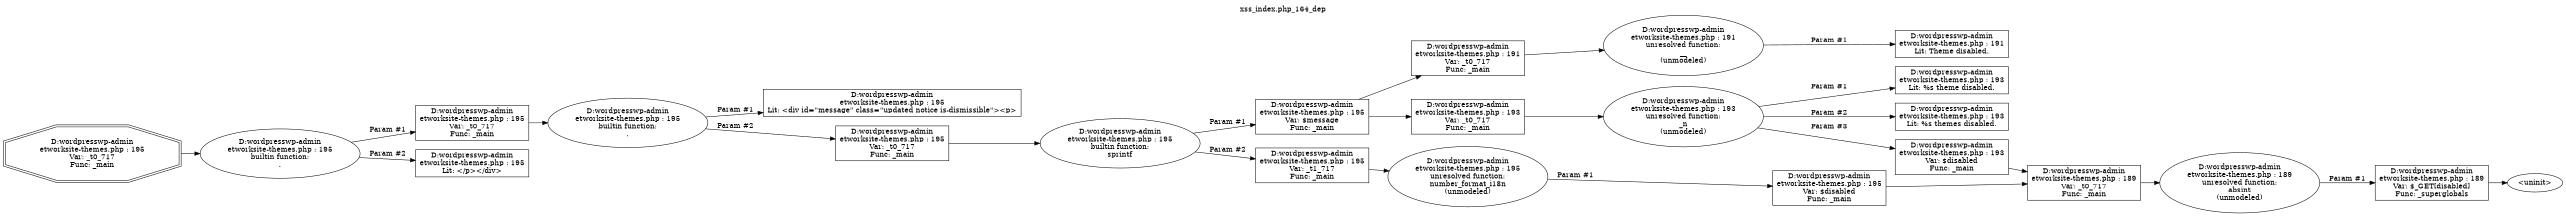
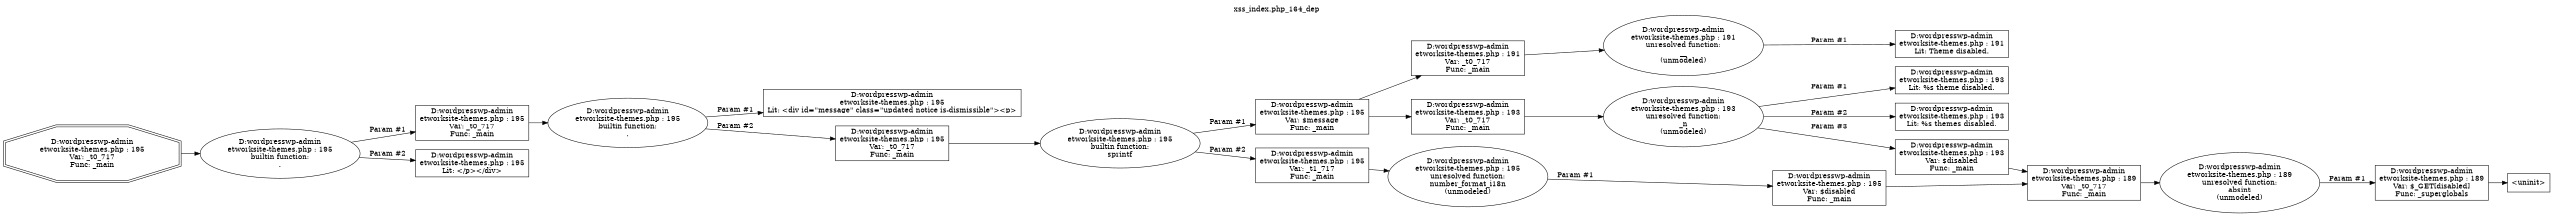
(2535, 183) -> (2529, 183)
